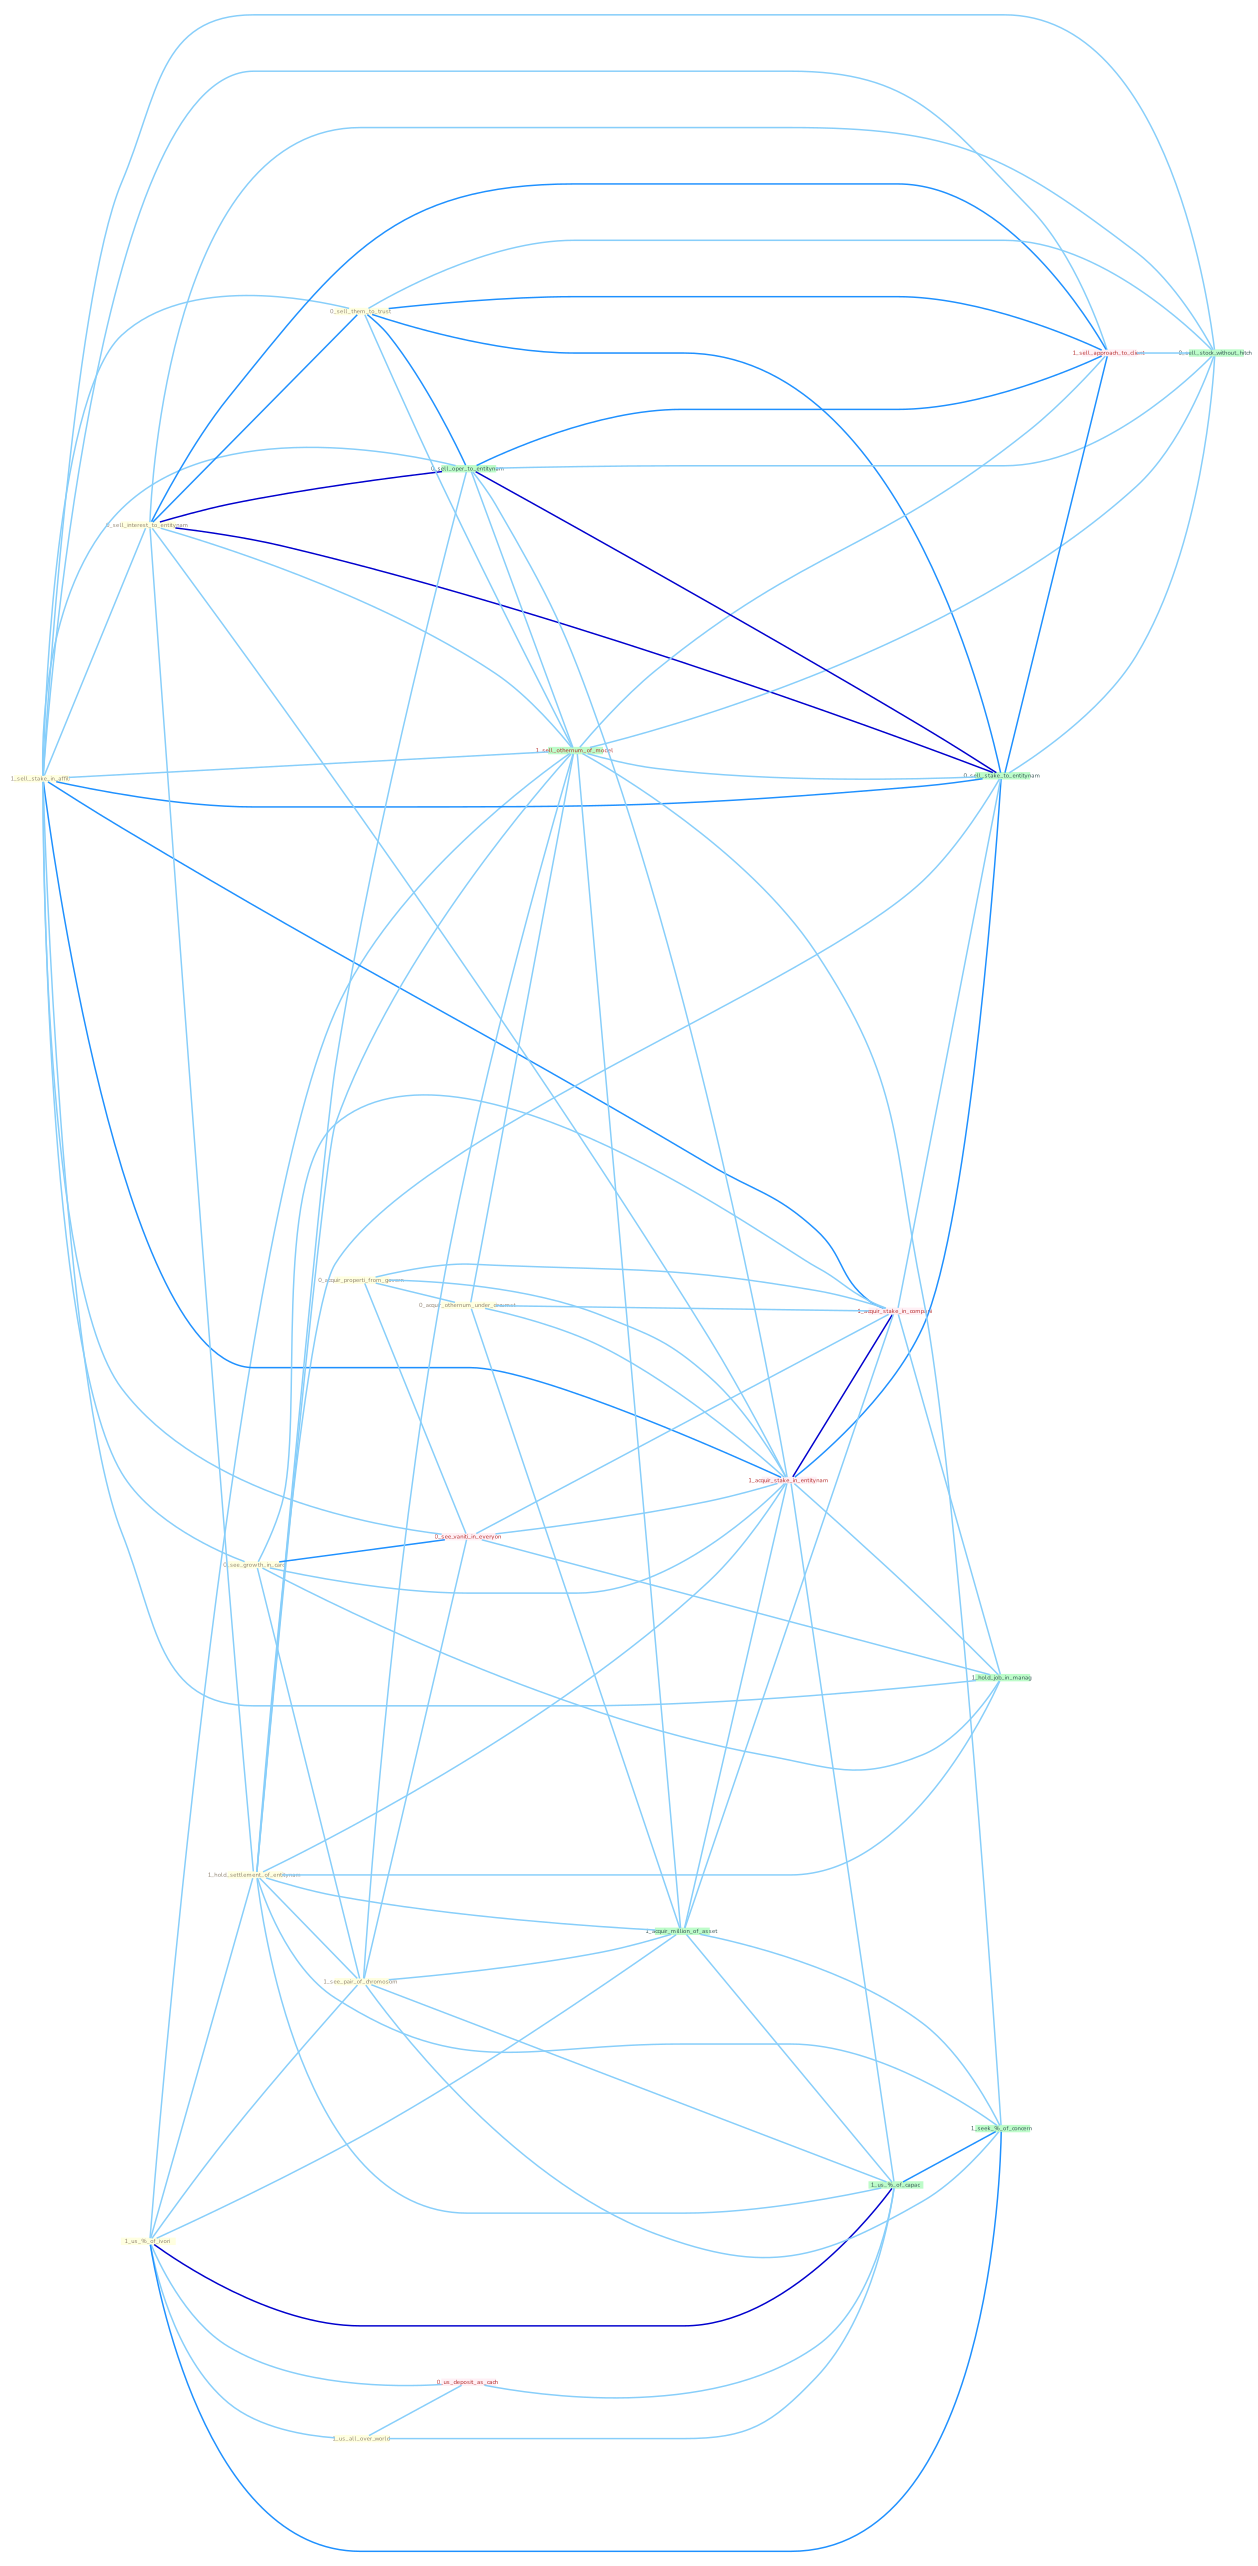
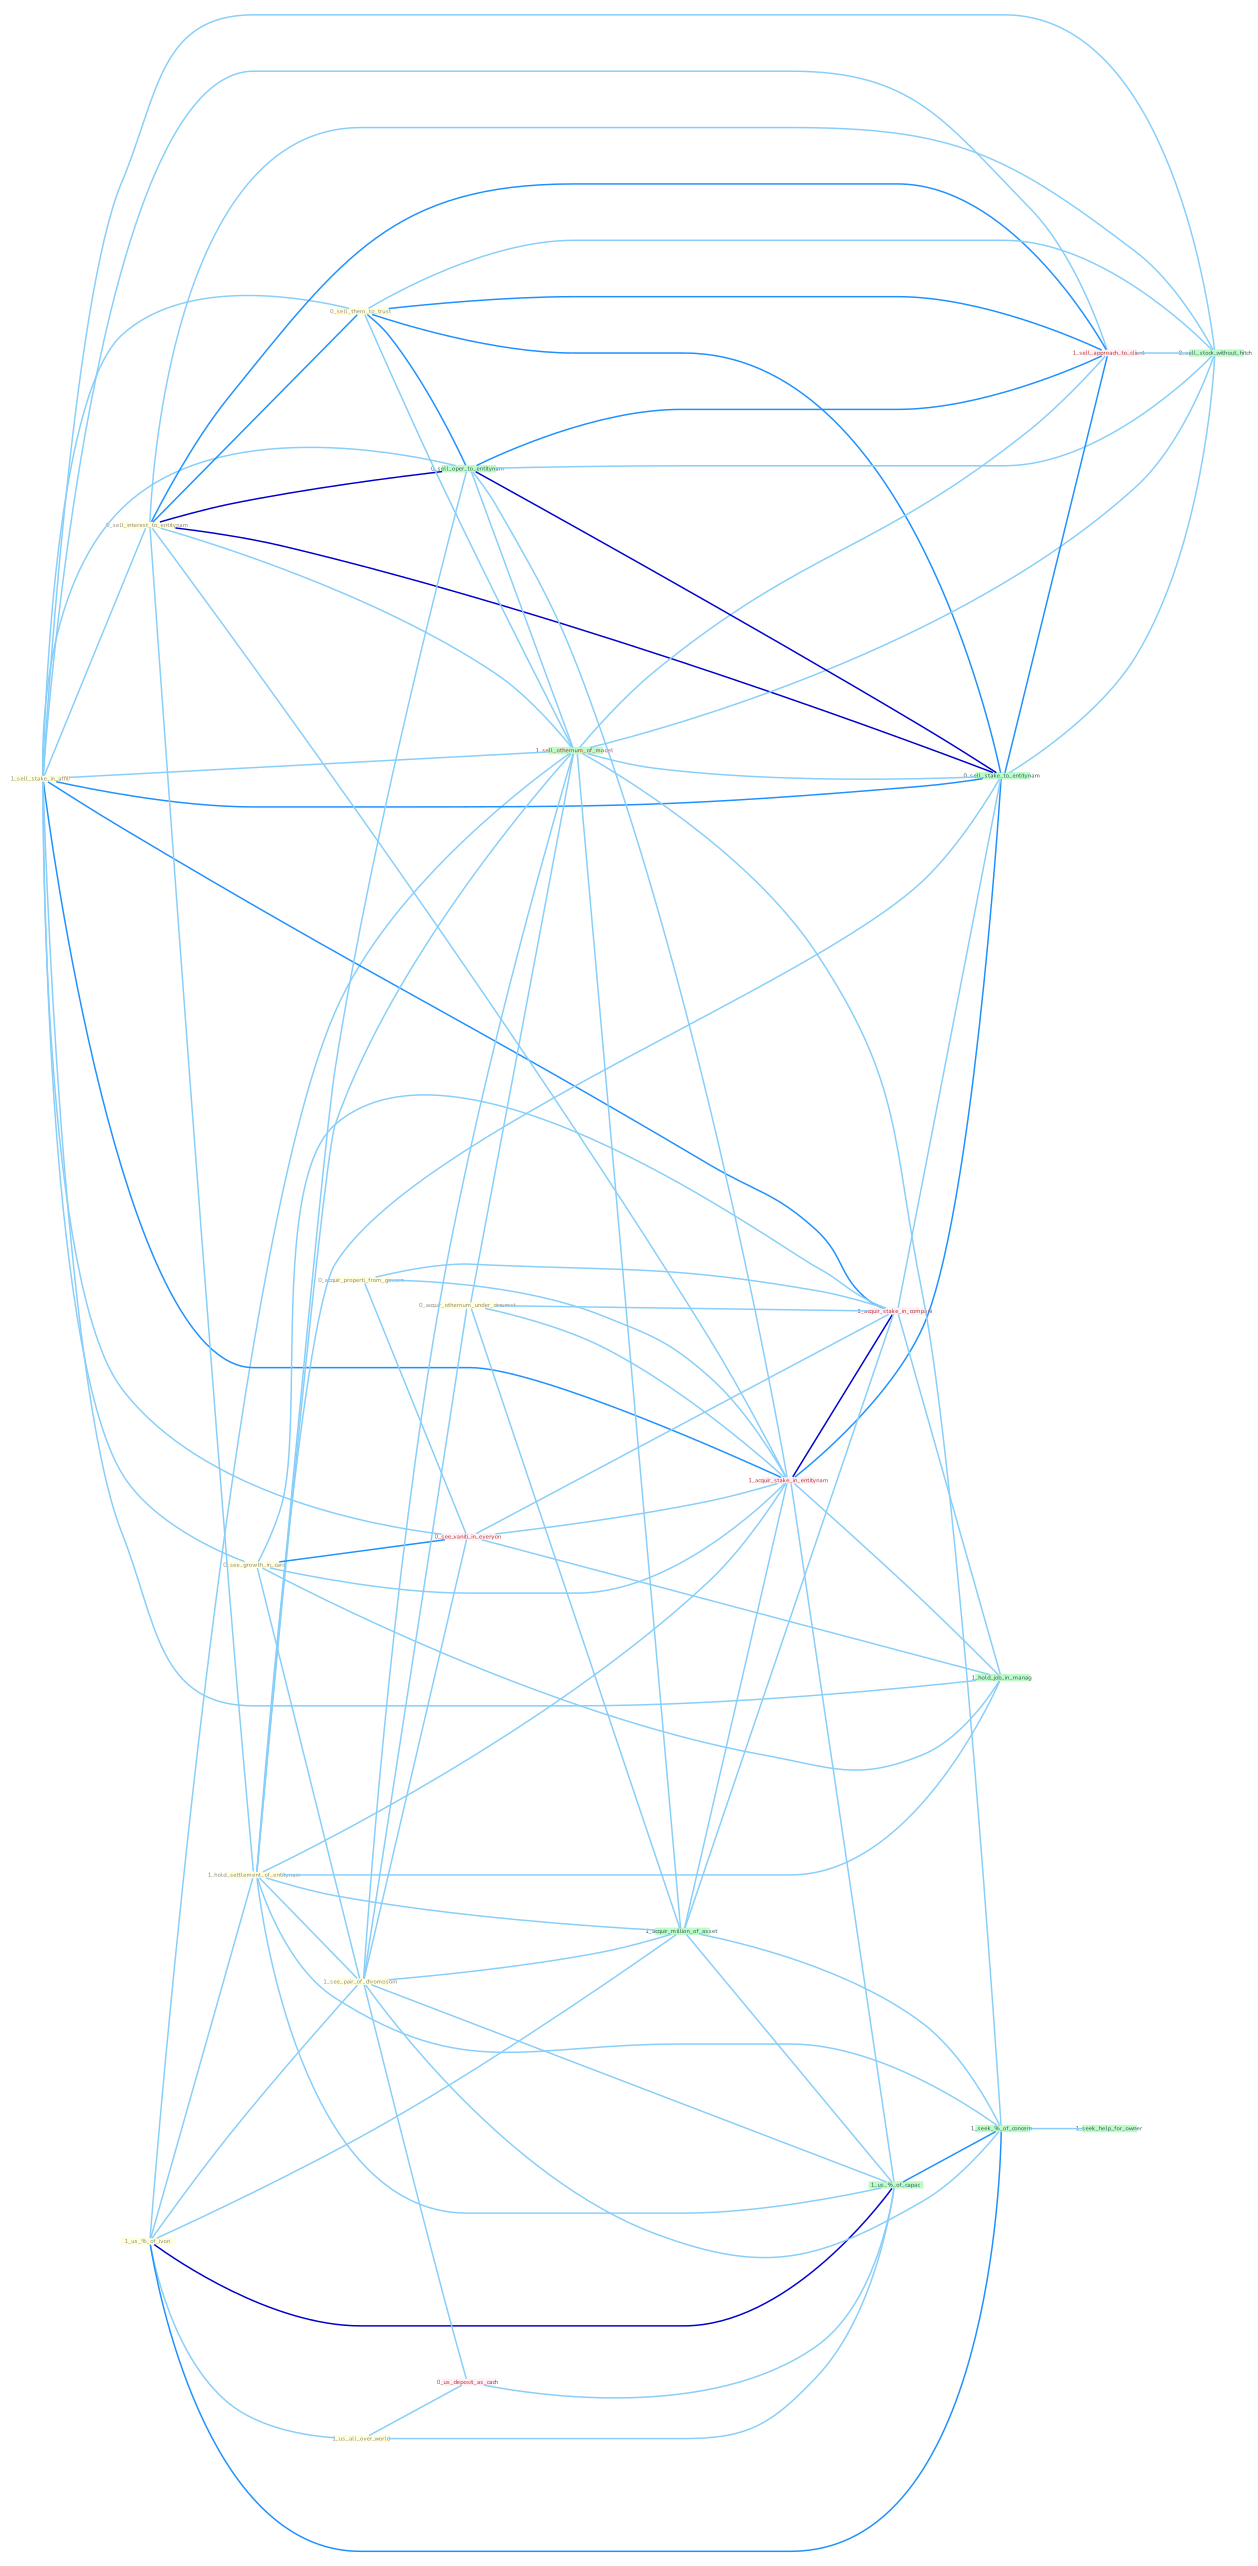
(415, 1293) -> (413, 1660)
none -> (1110, 2129)
(269, 2365) -> (414, 2182)
